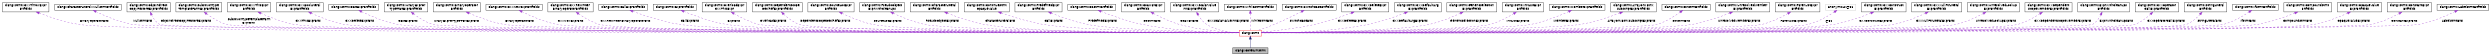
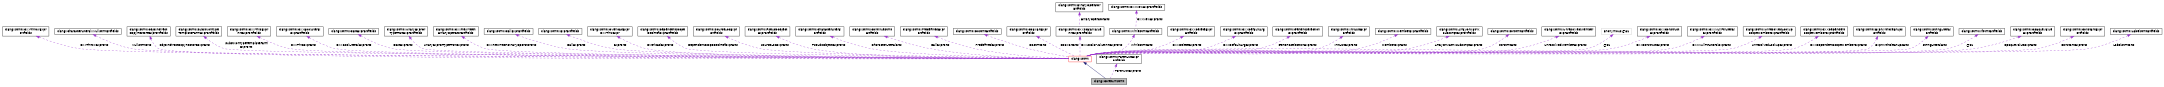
(249, 7) -> (249, 31)
(882, 7) -> (767, 31)
(987, 7) -> (872, 31)
(1309, 7) -> none
(1993, 7) -> (1769, 31)
(2157, 7) -> none
(2308, 7) -> none
(94, 21) -> (94, 45)
(359, 21) -> (354, 45)
(2248, 21) -> (1969, 45)
(853, 31) -> (1080, 21)
(879, 31) -> (1136, 21)
(1526, 31) -> (1113, 73)
